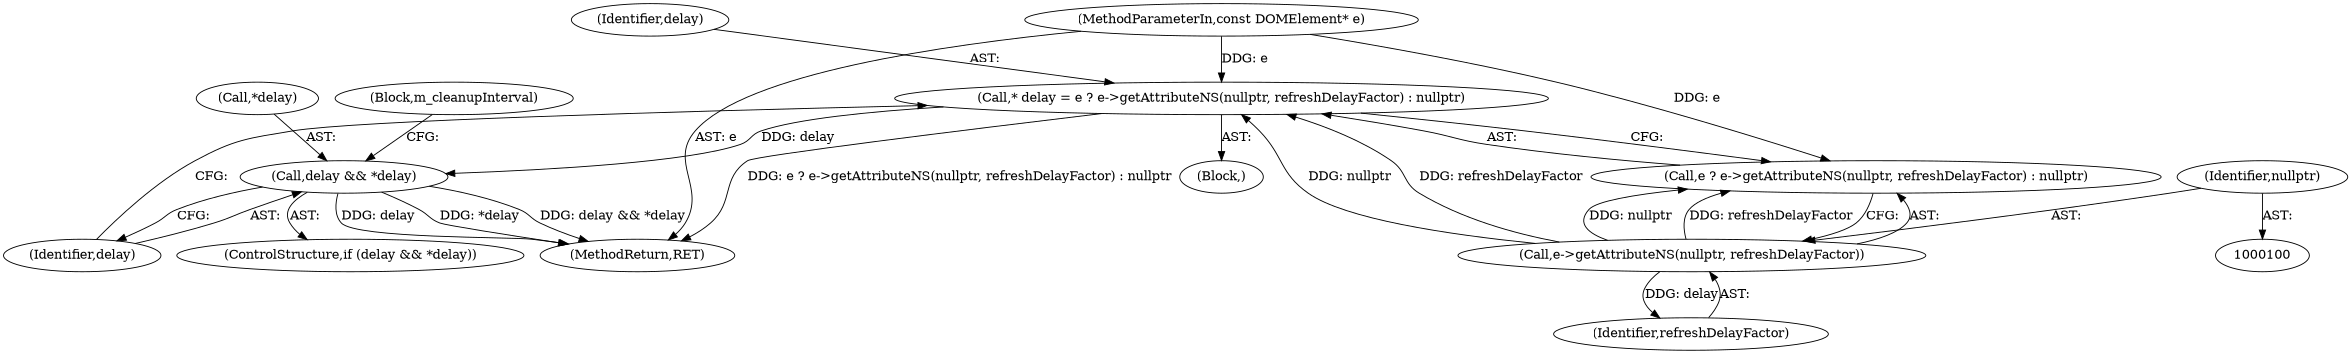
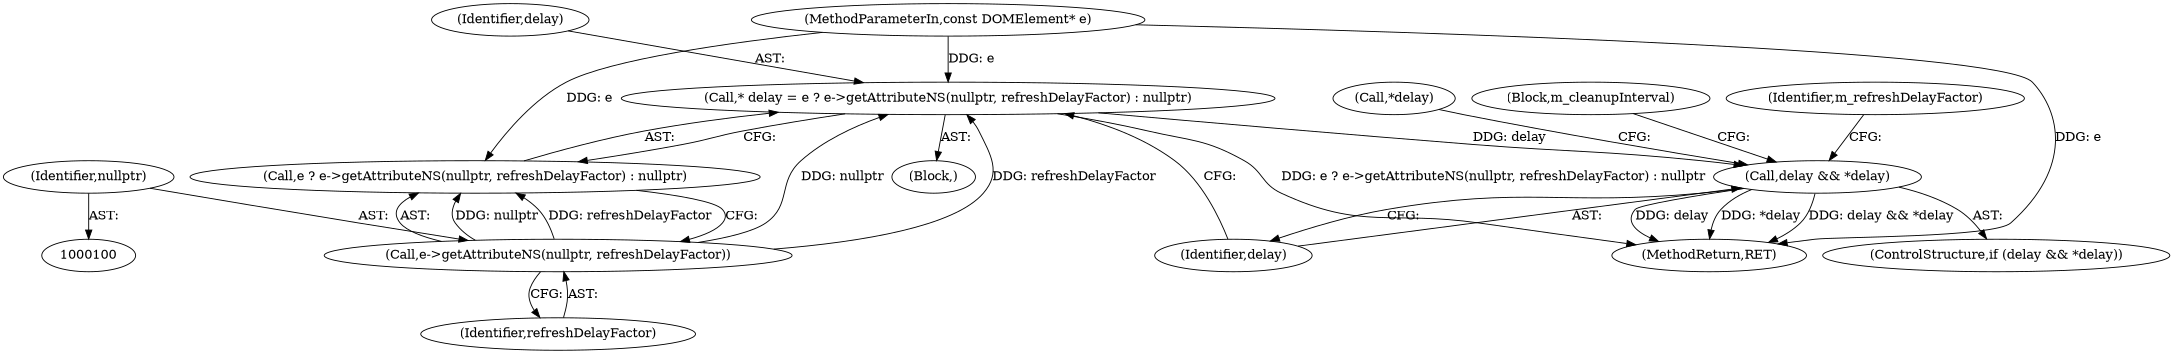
none -> (1875, 98)
(323, 138) -> (1636, 138)
(716, 138) -> (2078, 138)
(1682, 295) -> (549, 295)
